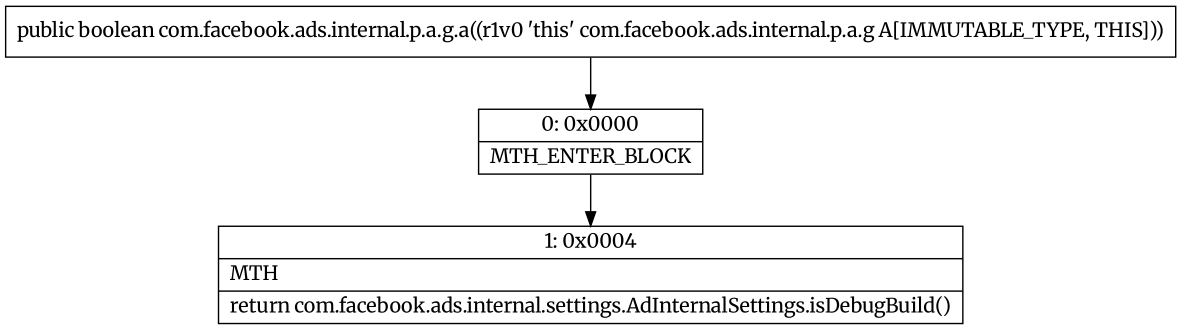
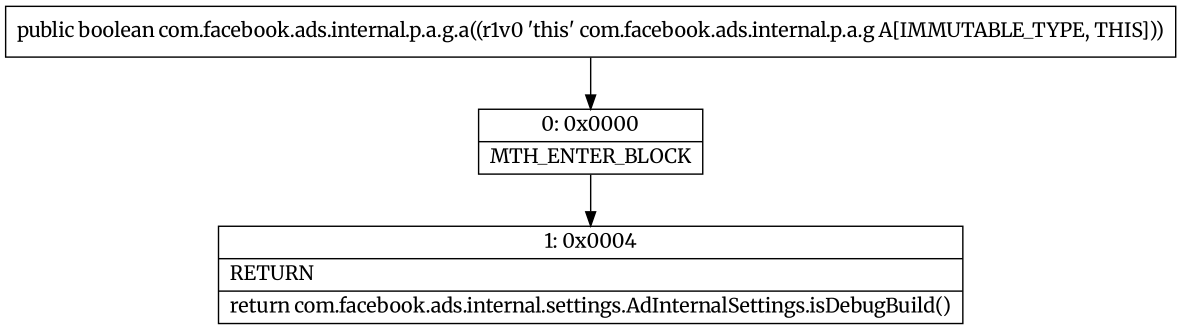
(254, 274) -> (272, 274)
